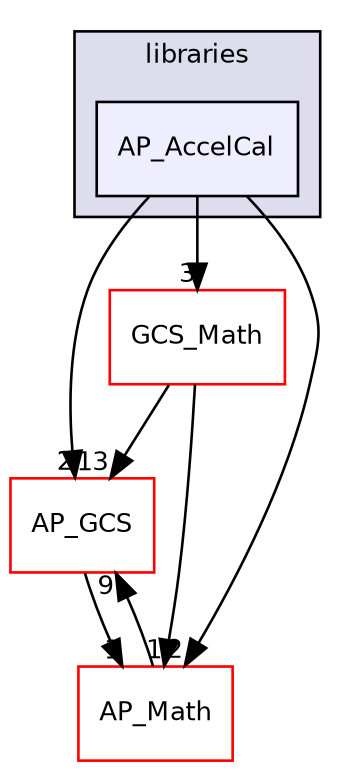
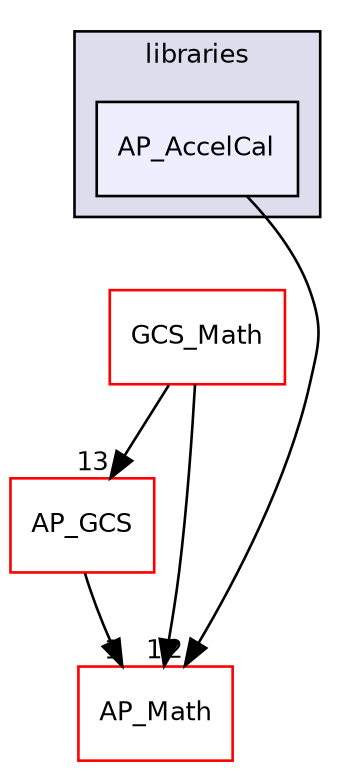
(197, 234) -> none
(80, 314) -> none
(141, 631) -> none
